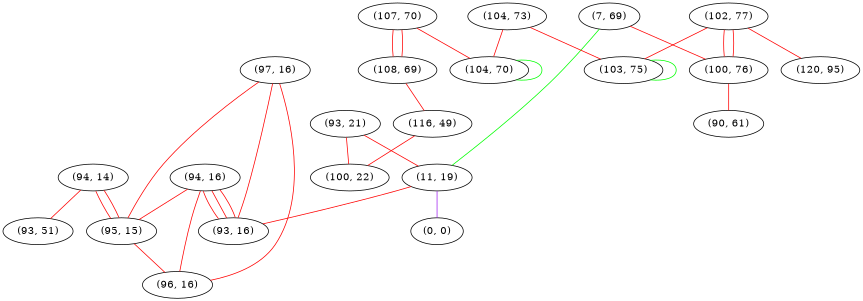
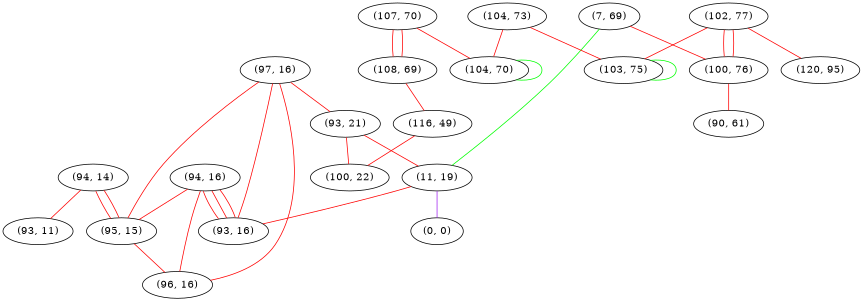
none -> (310, 97)
(38, 231) -> (38, 231)
